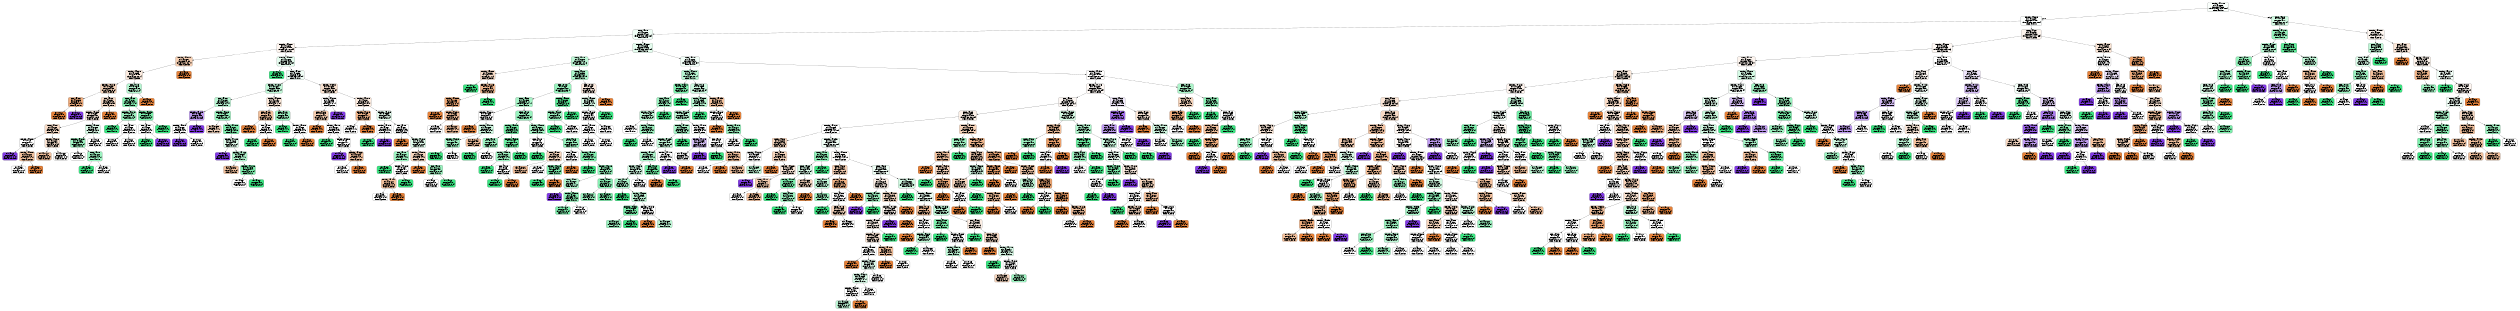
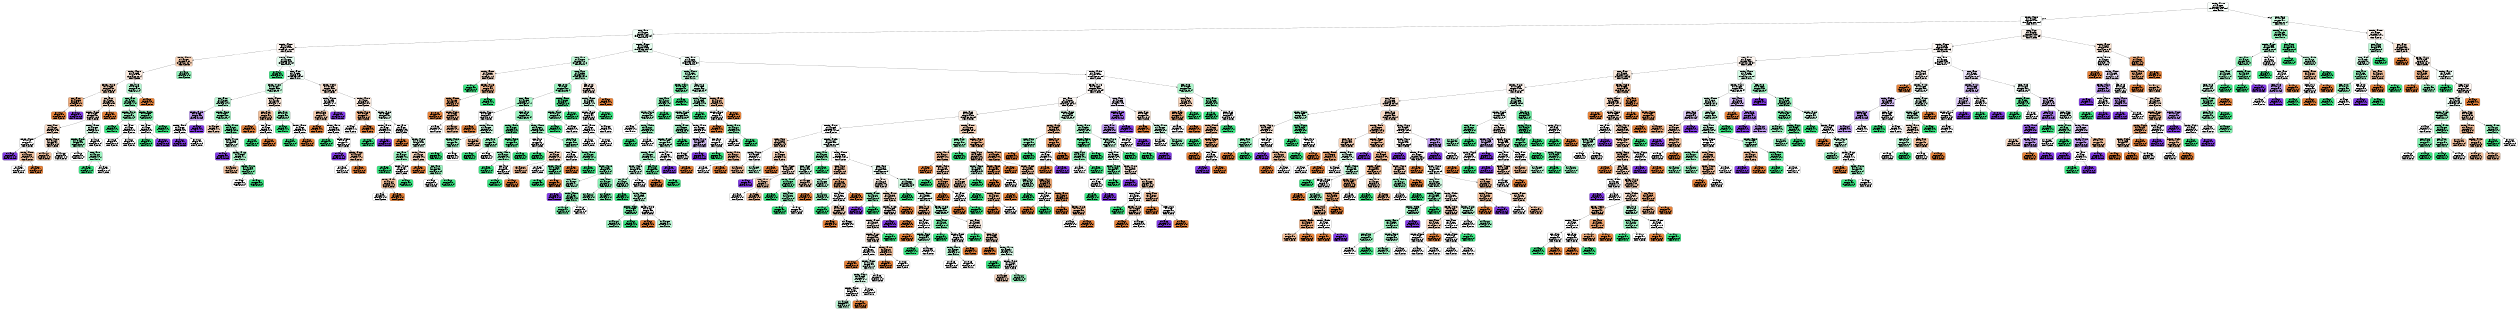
none -> (2289, 61)
(184, 75) -> (184, 75)
none -> (2411, 89)
(1963, 129) -> none
